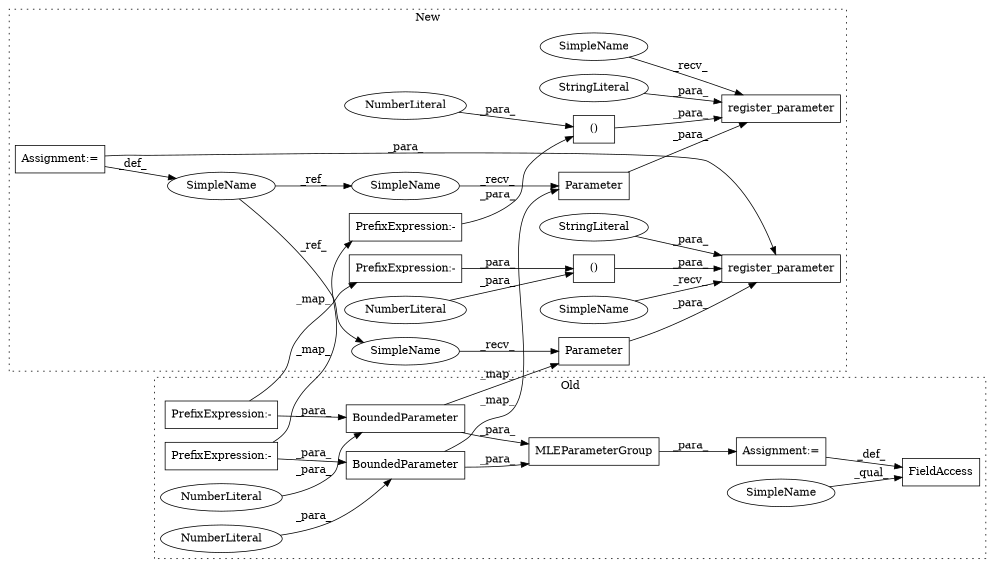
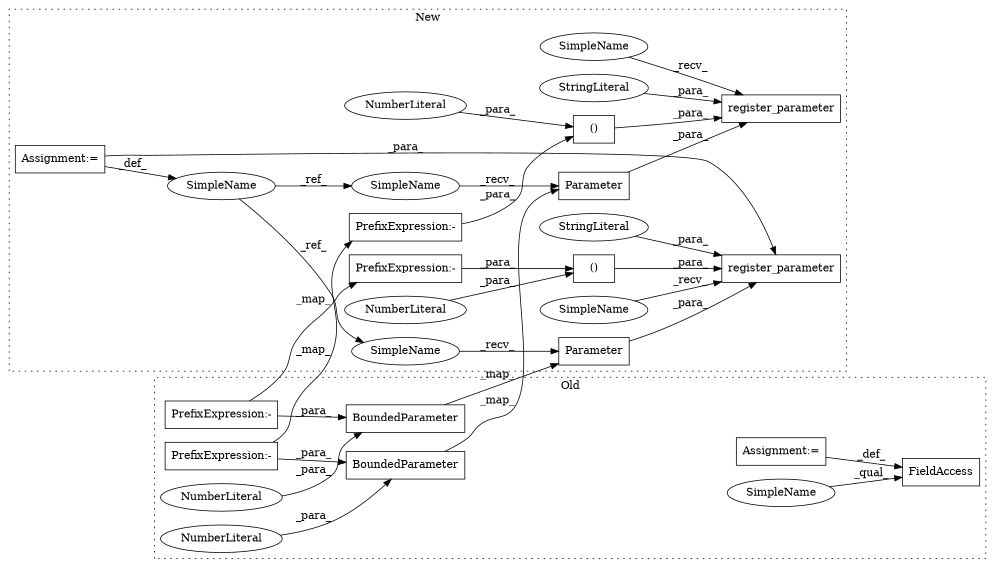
(594, 452) -> none
